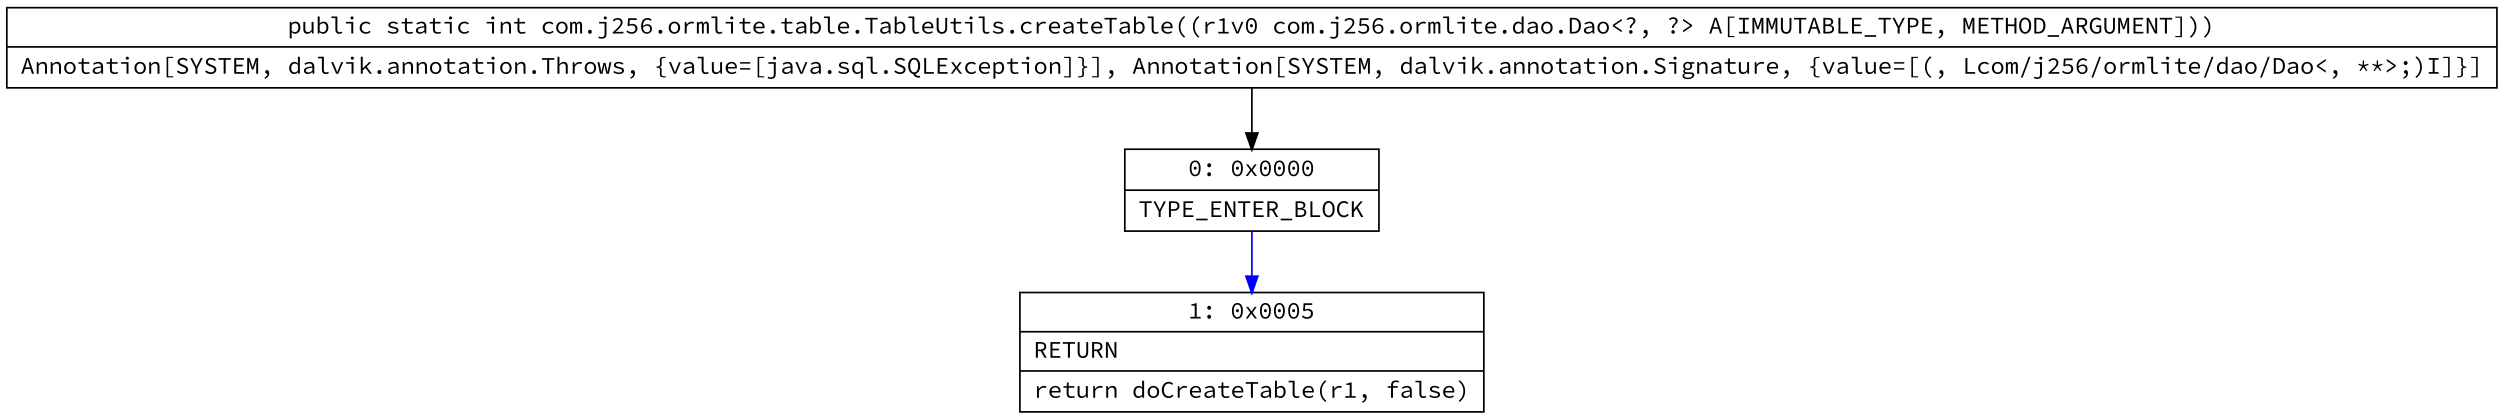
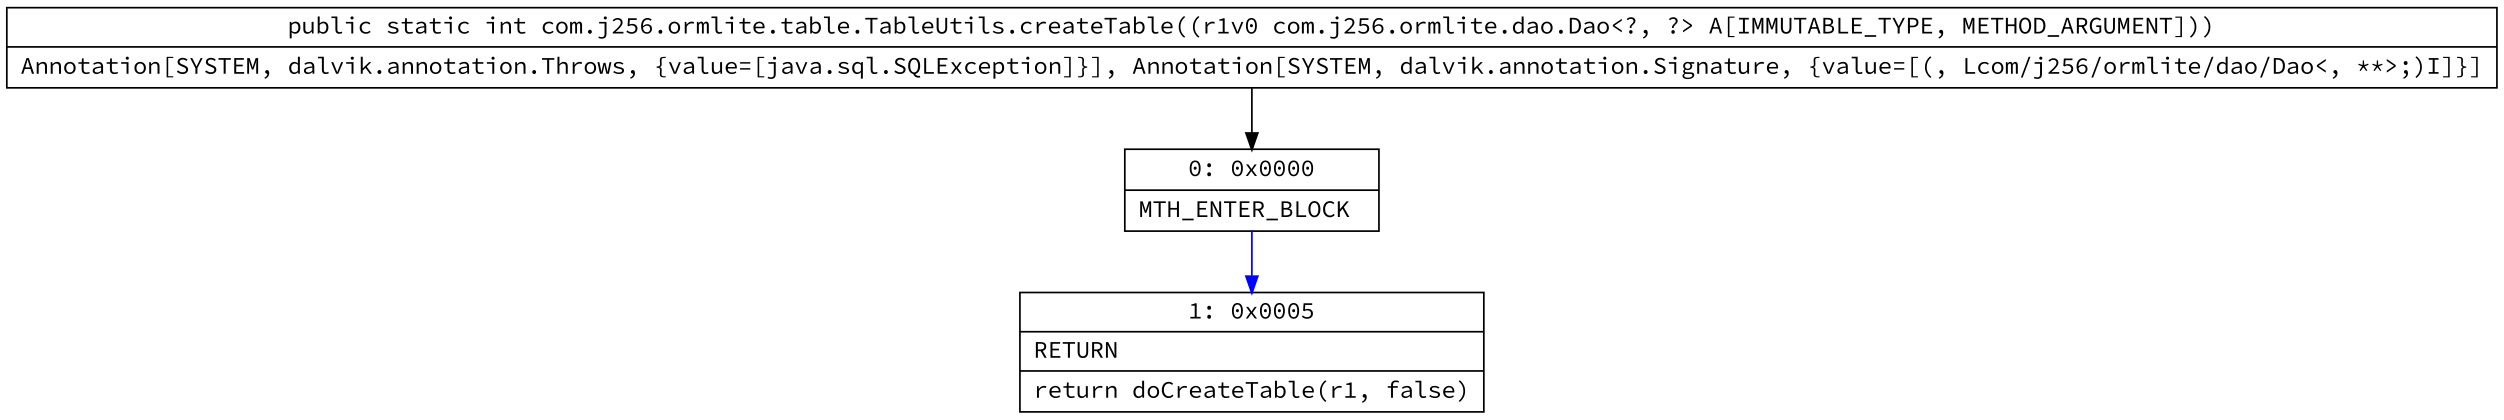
(1252, 210) -> (1244, 210)
